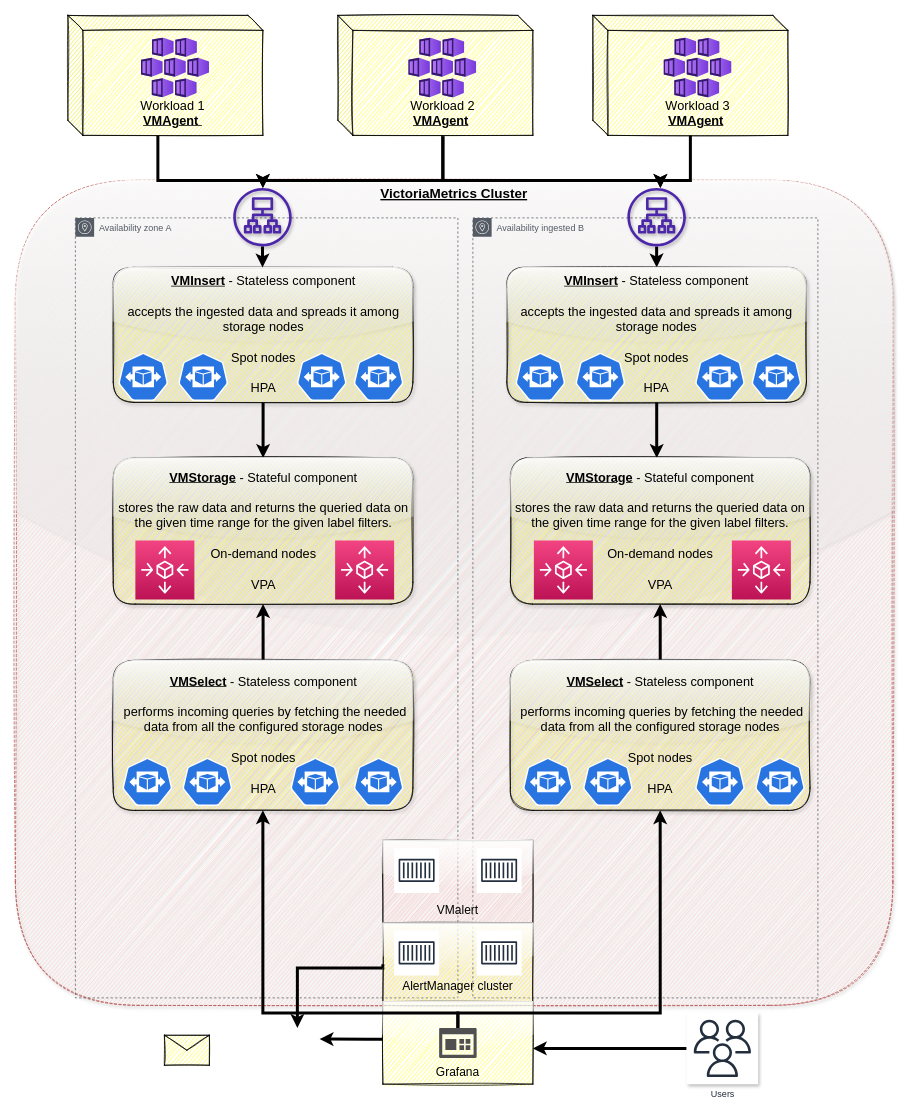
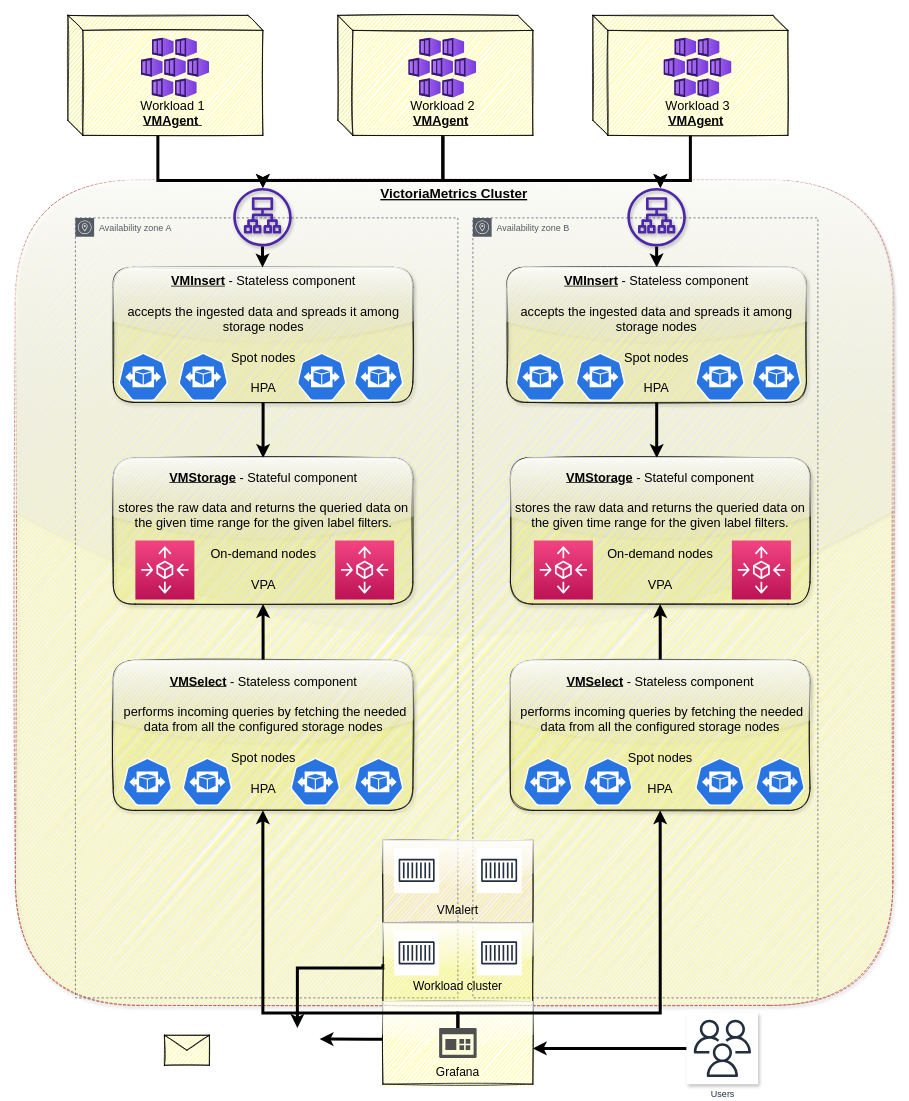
(545, 229) -> (537, 229)
(454, 593) -> (454, 593)
(458, 964) -> (458, 964)
